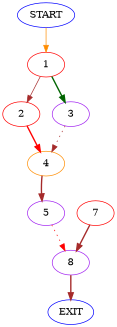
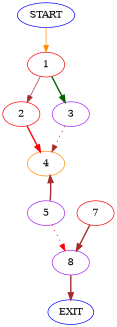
(41, 185) -> (51, 192)
